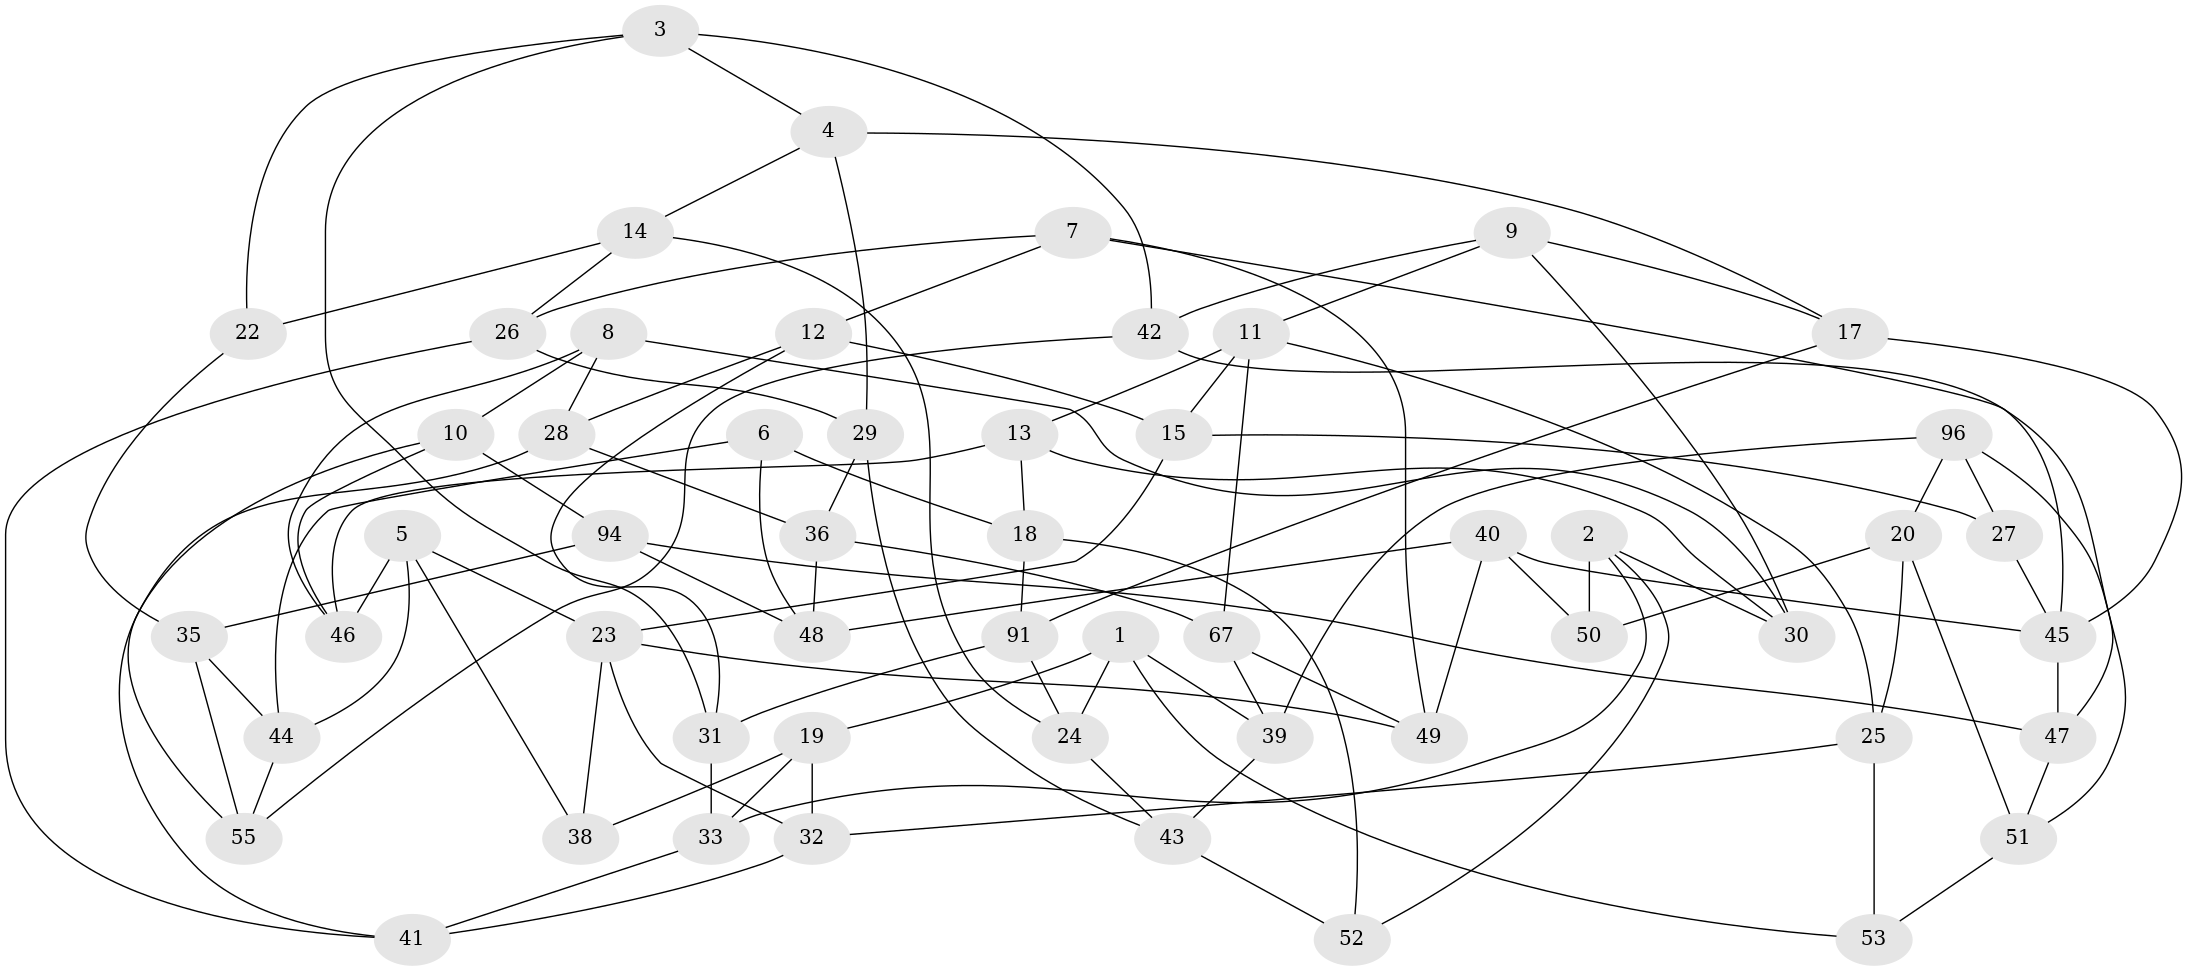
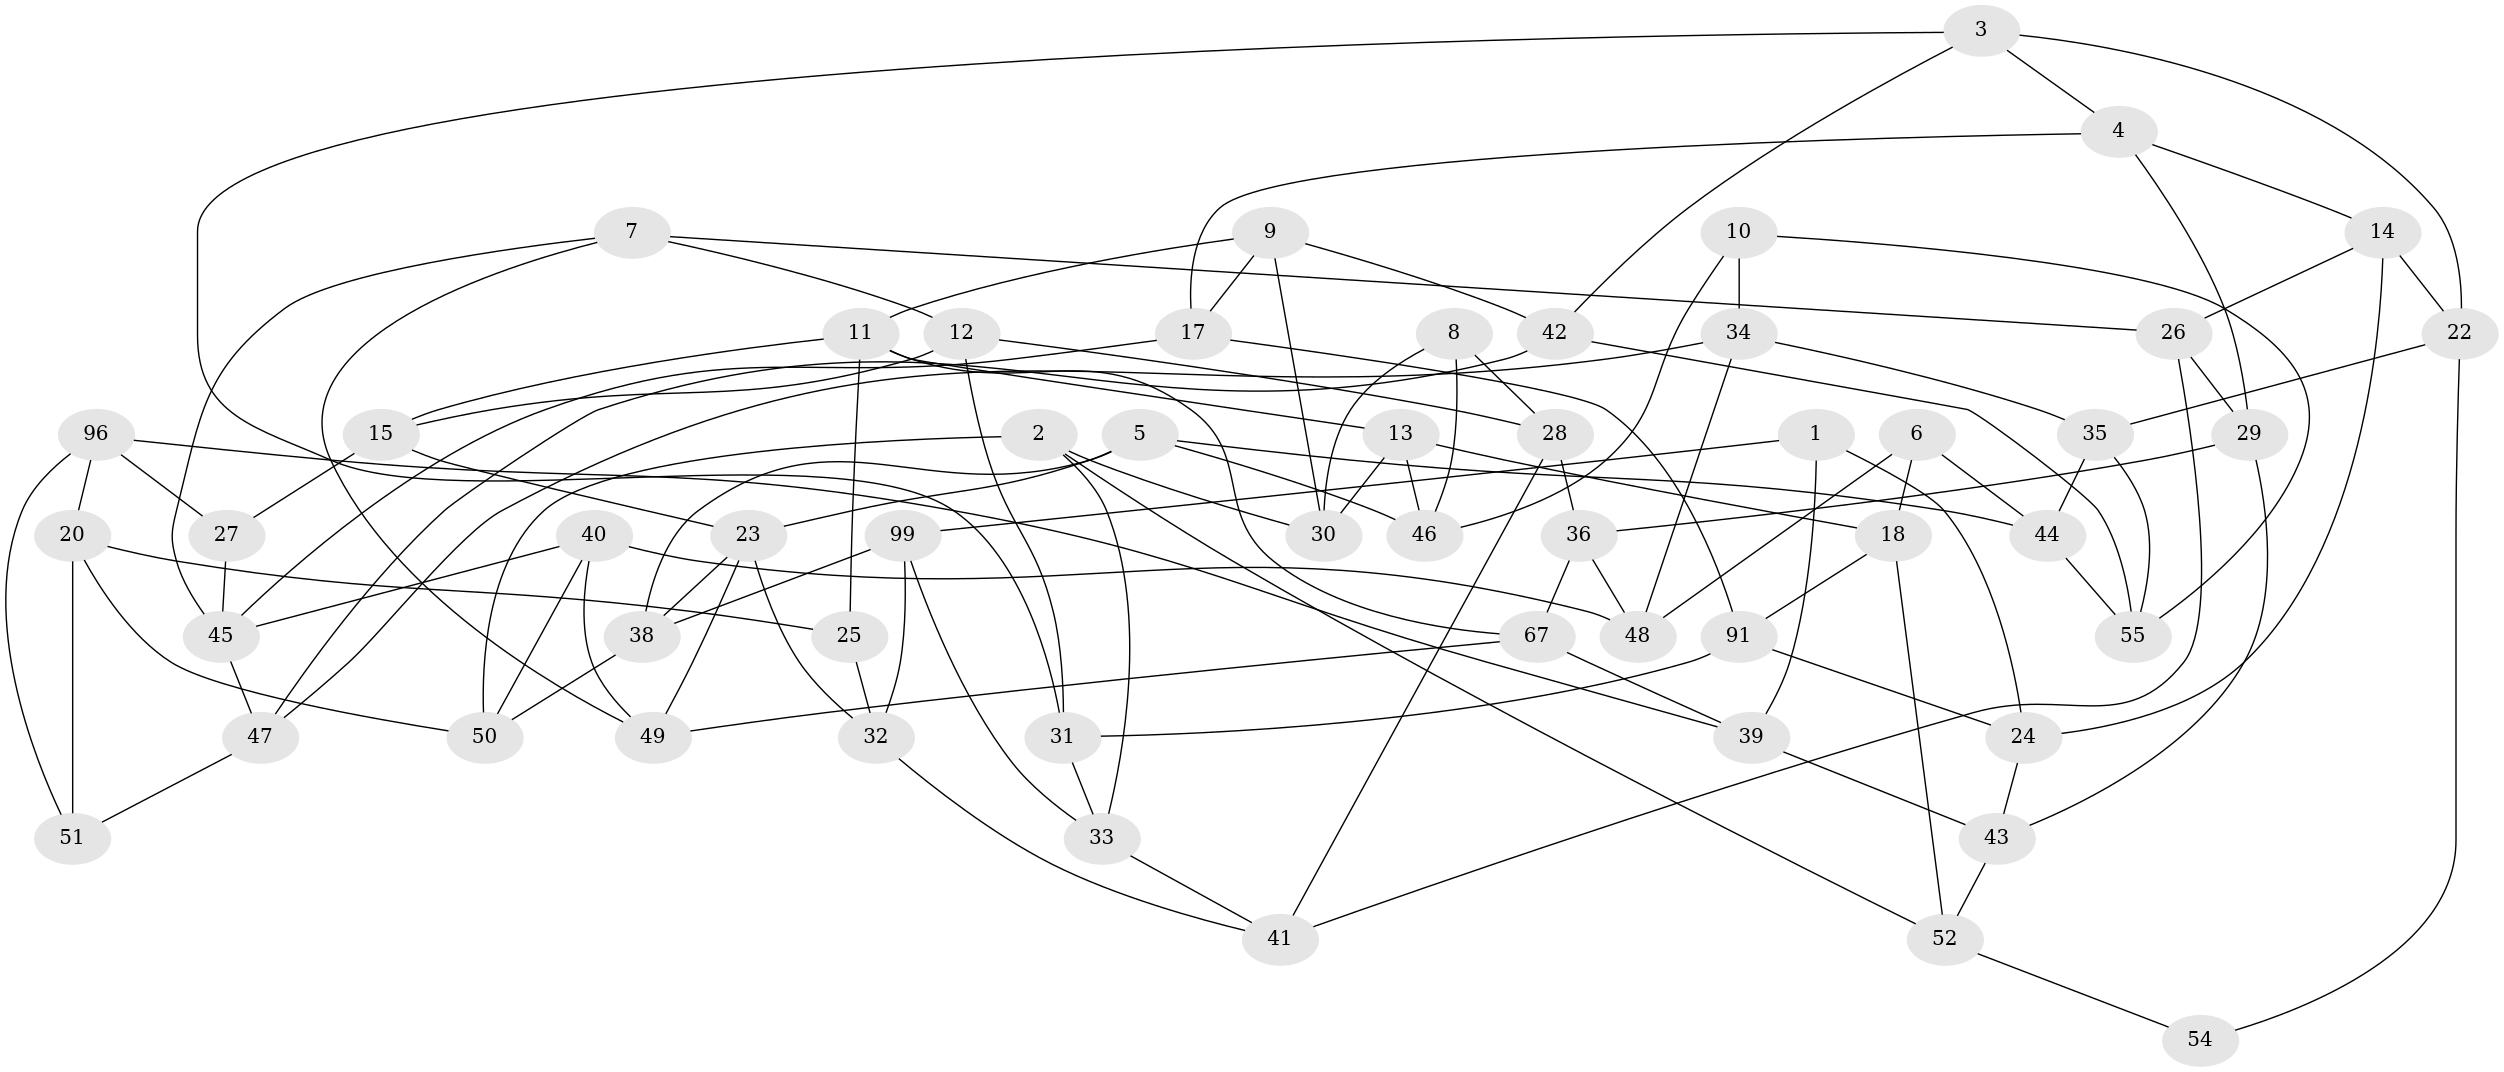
(532, 384) -> none
(610, 536) -> (1739, 334)
none -> (571, 682)
(812, 738) -> (903, 536)
(1874, 940) -> none
none -> (2201, 1041)
